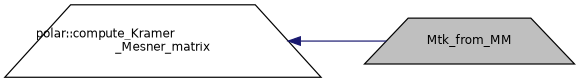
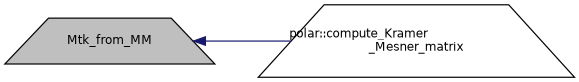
(344, 41) -> (248, 41)
